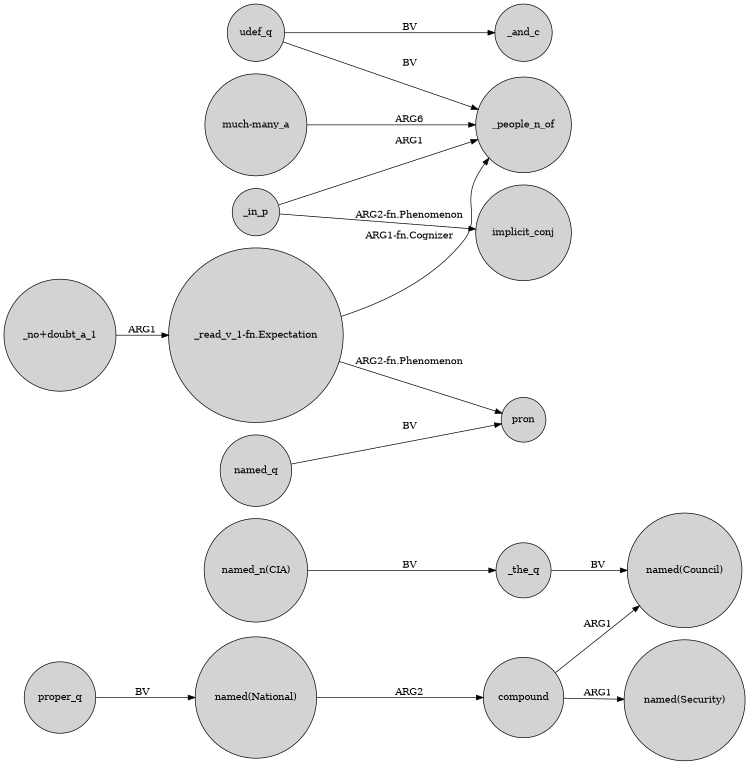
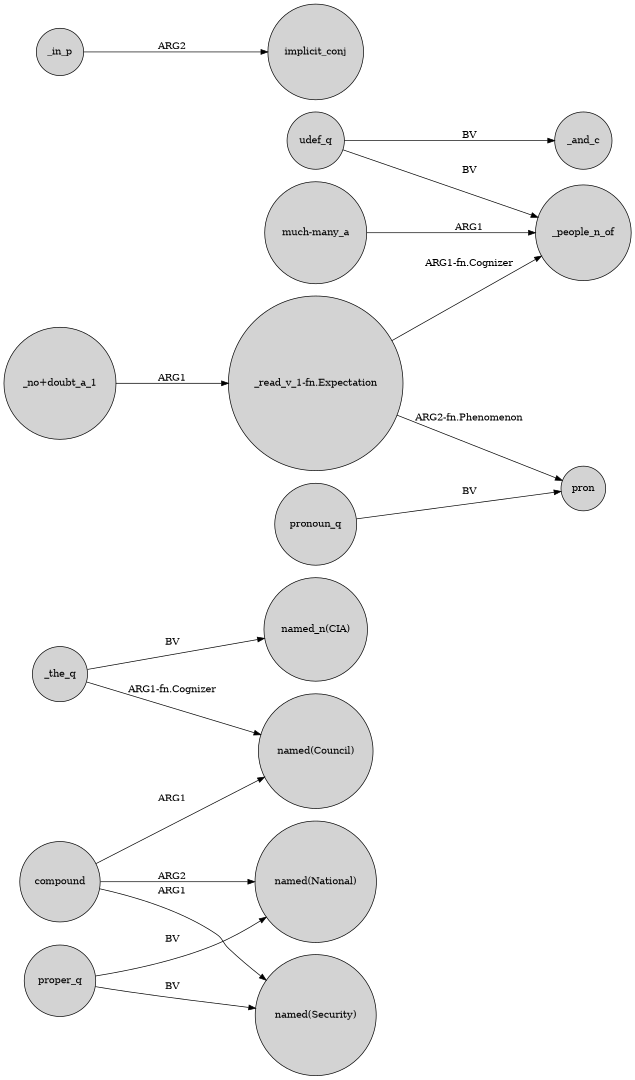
(409, 120) -> (469, 228)
(375, 173) -> none
(409, 215) -> (172, 47)
(256, 471) -> (316, 524)
(598, 565) -> (172, 690)
(398, 570) -> (172, 655)
(396, 698) -> (174, 882)
none -> (172, 998)
